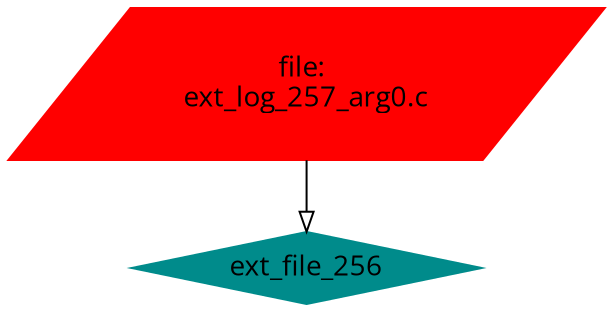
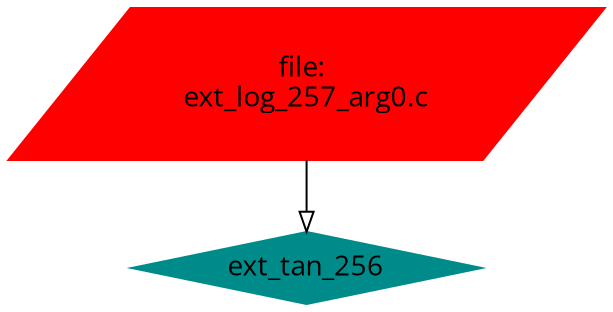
(307, 268) -> (307, 268)
